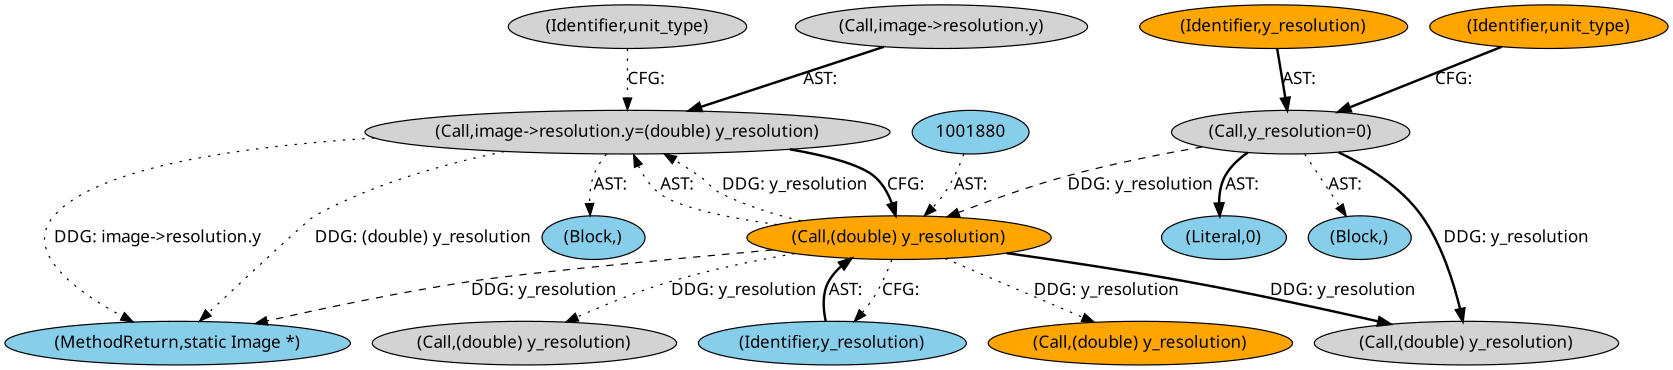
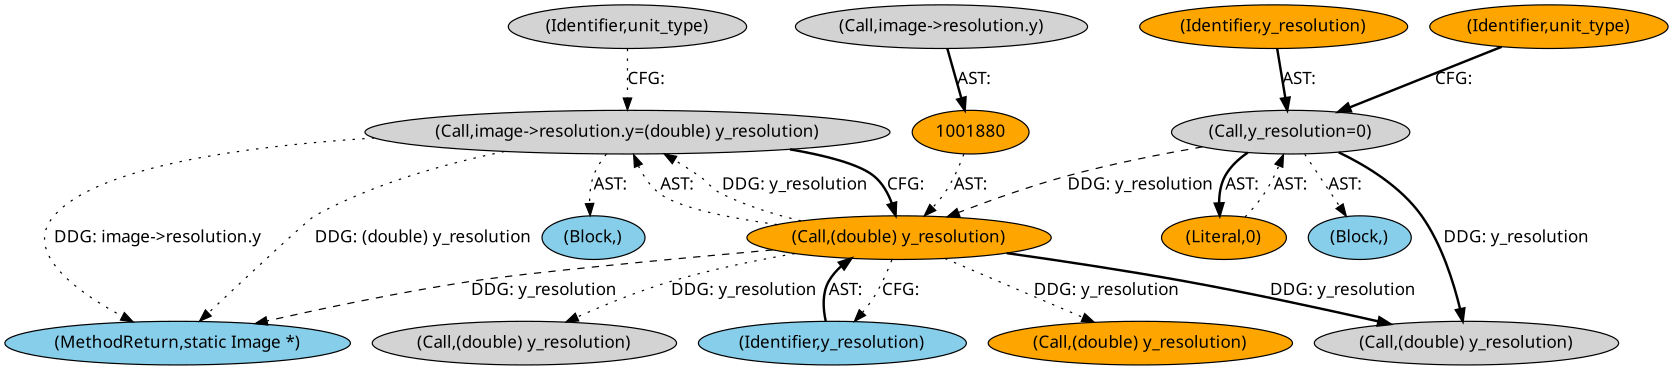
(792, 77) -> (954, 74)
(971, 132) -> (971, 132)
none -> (1265, 193)
(1224, 238) -> (1224, 238)
